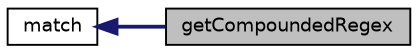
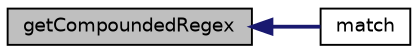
(141, 27) -> (296, 27)
